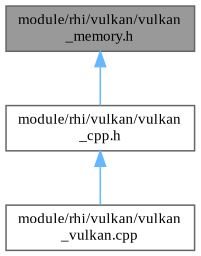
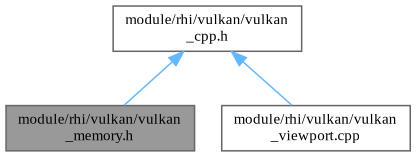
(100, 86) -> (148, 84)
(100, 228) -> (316, 128)
